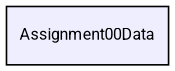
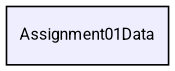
(88, 36) -> (88, 36)
